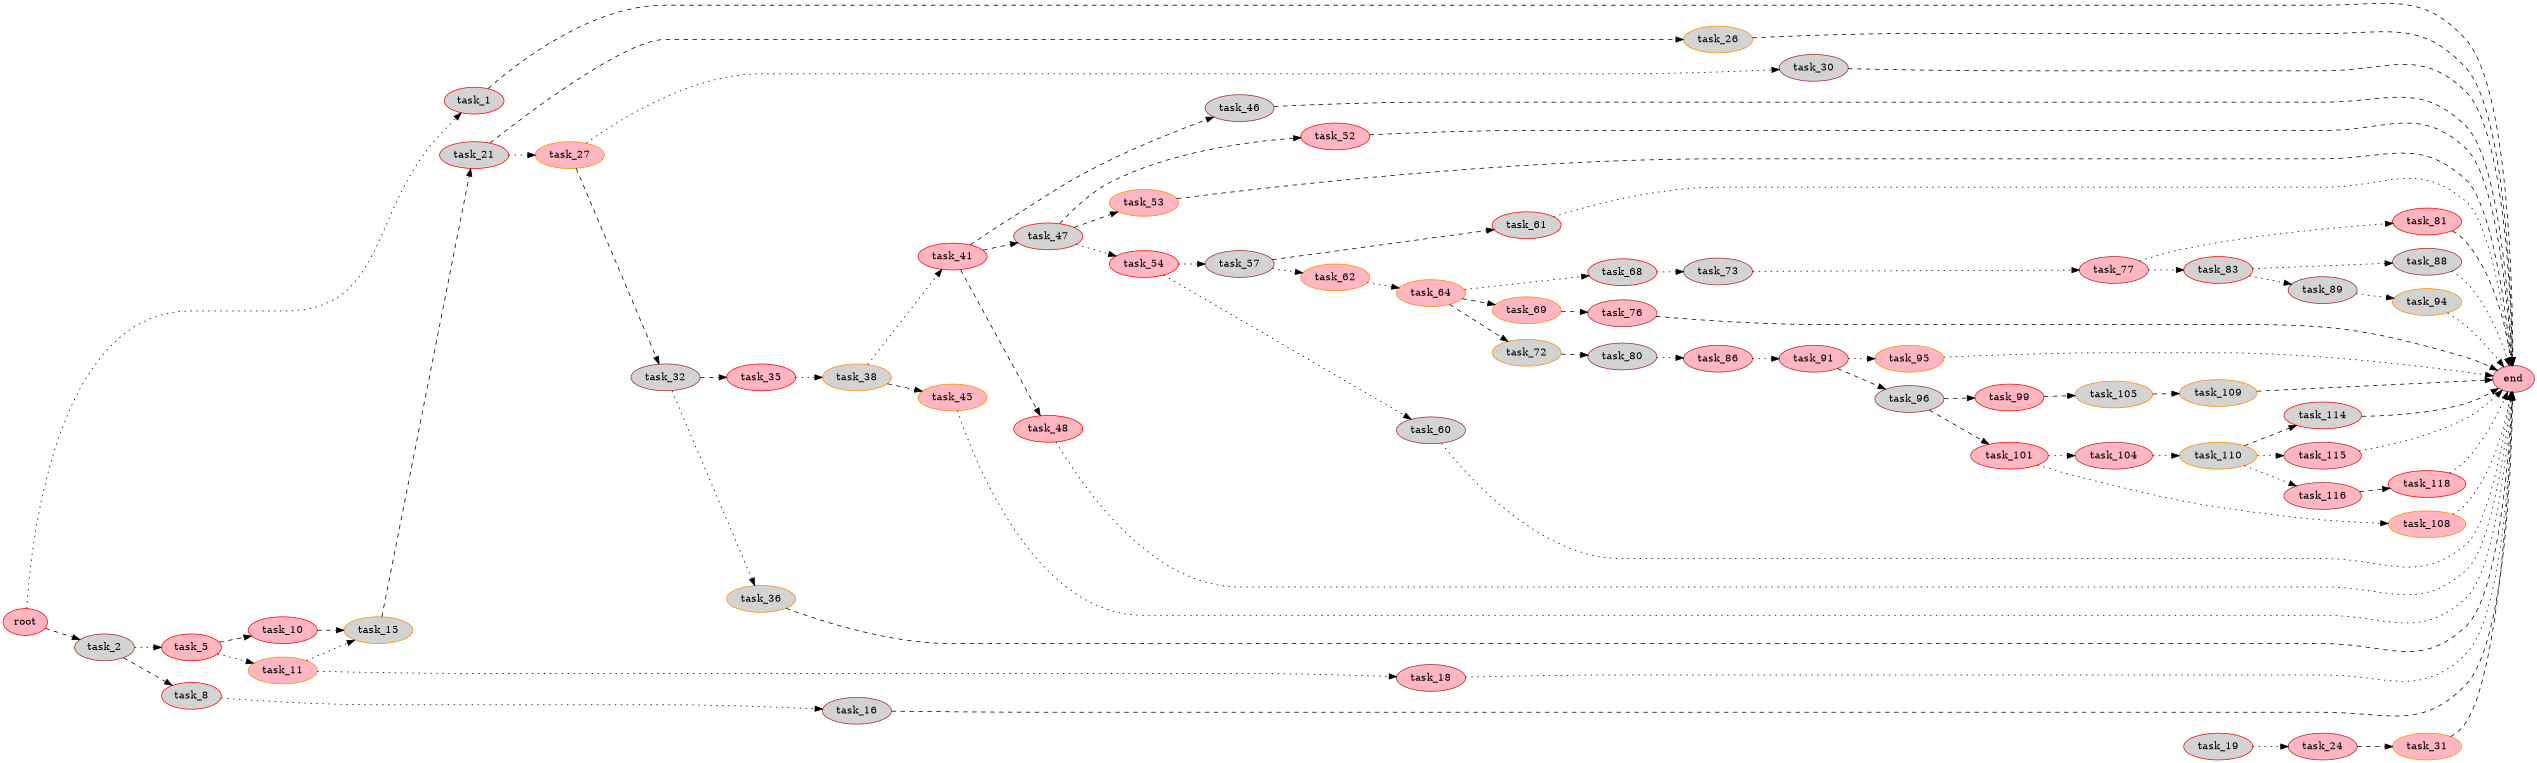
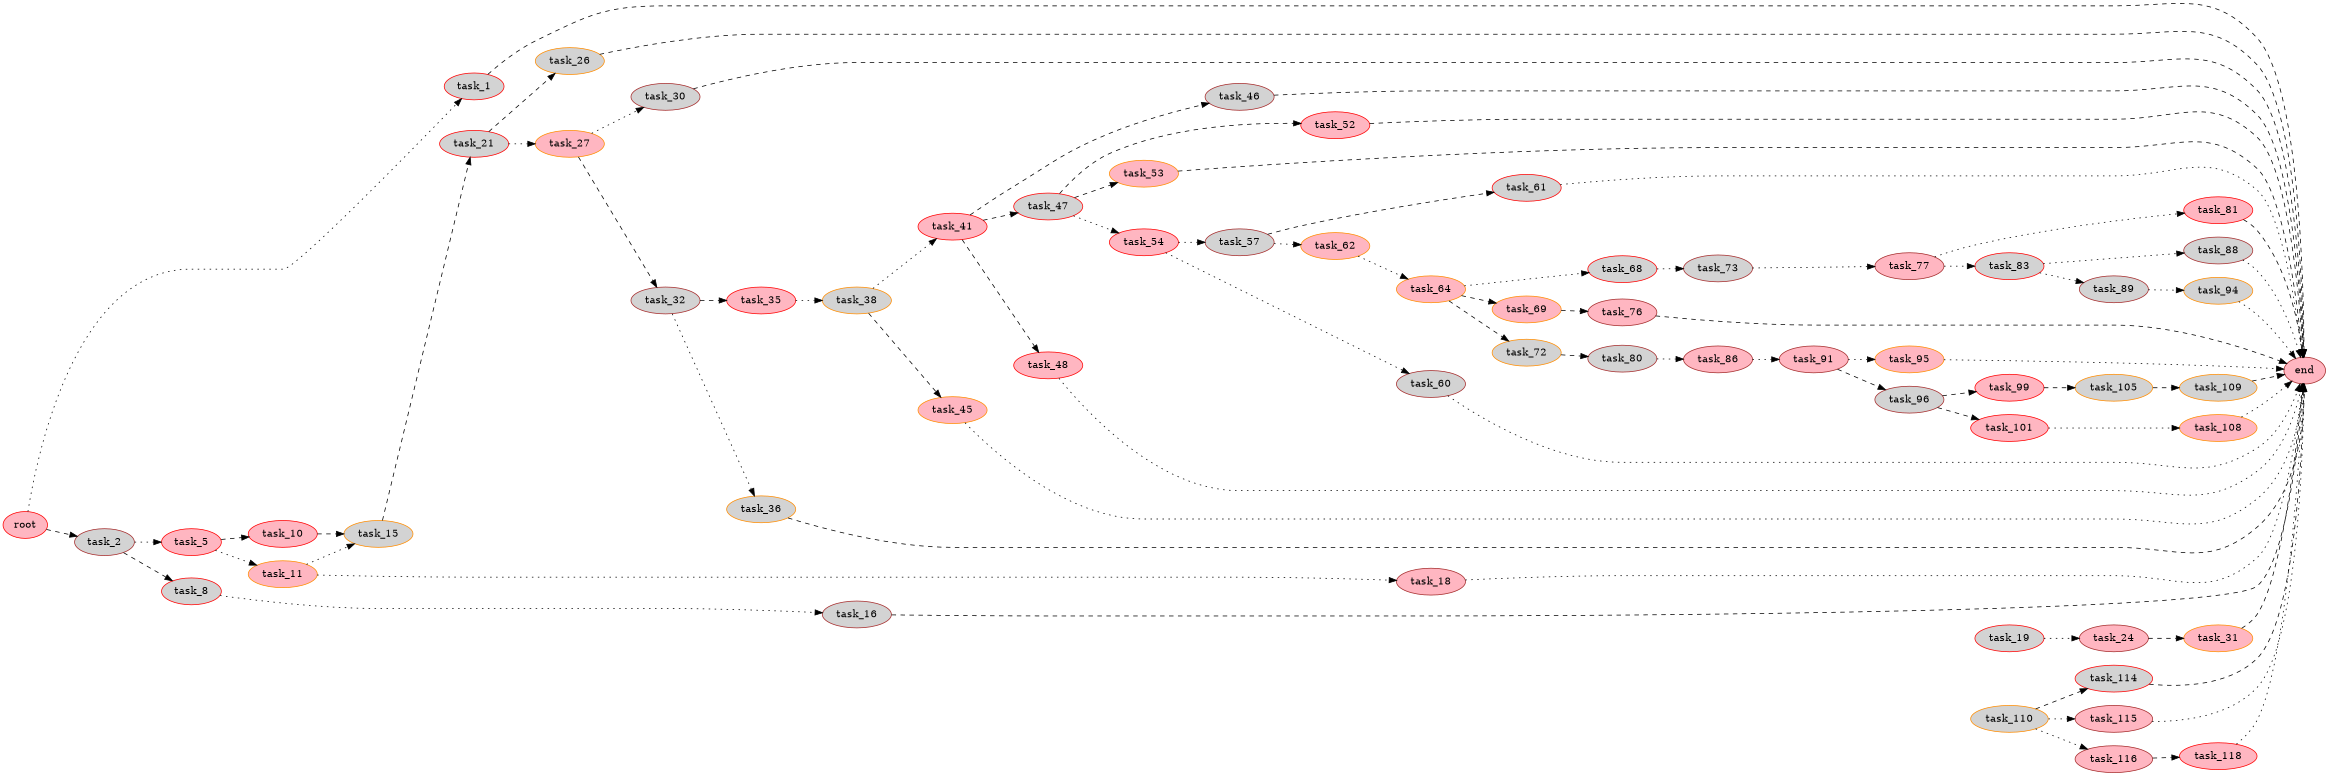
(2114, 456) -> none
